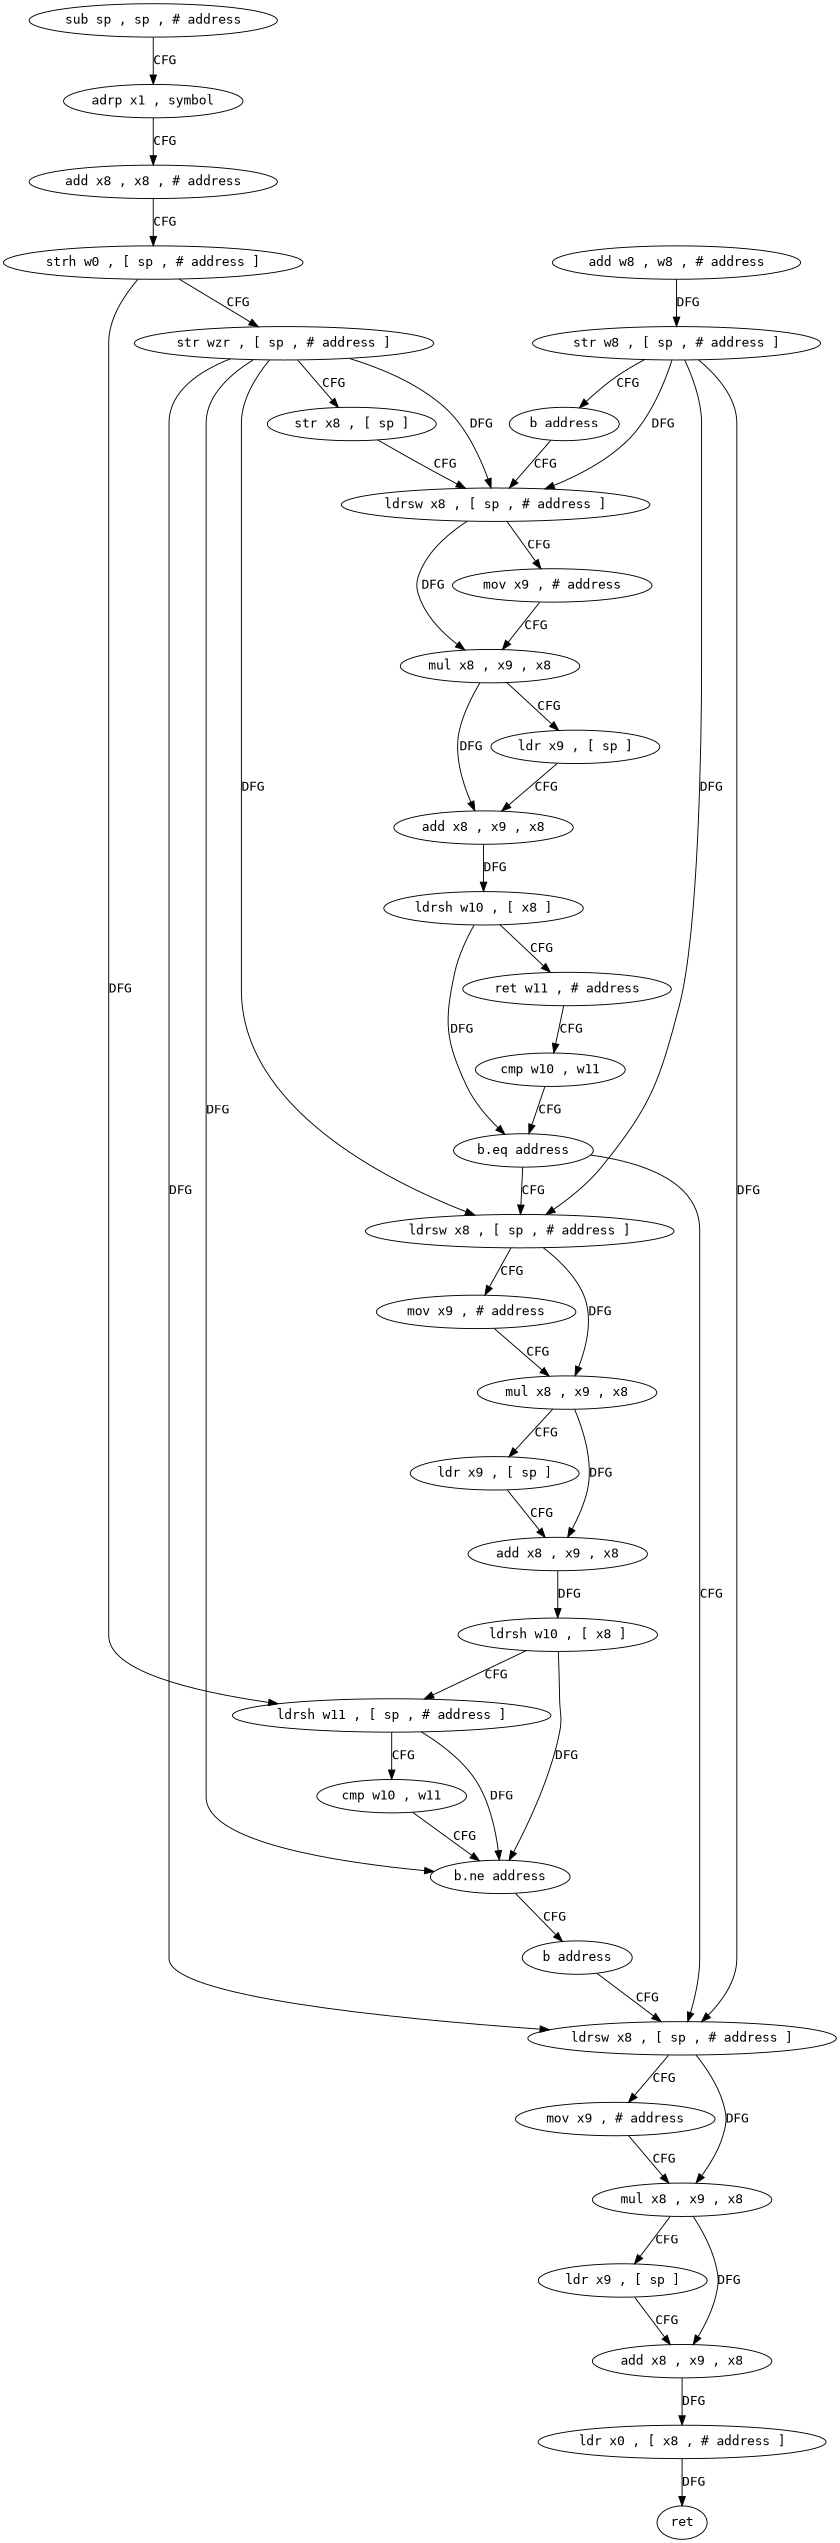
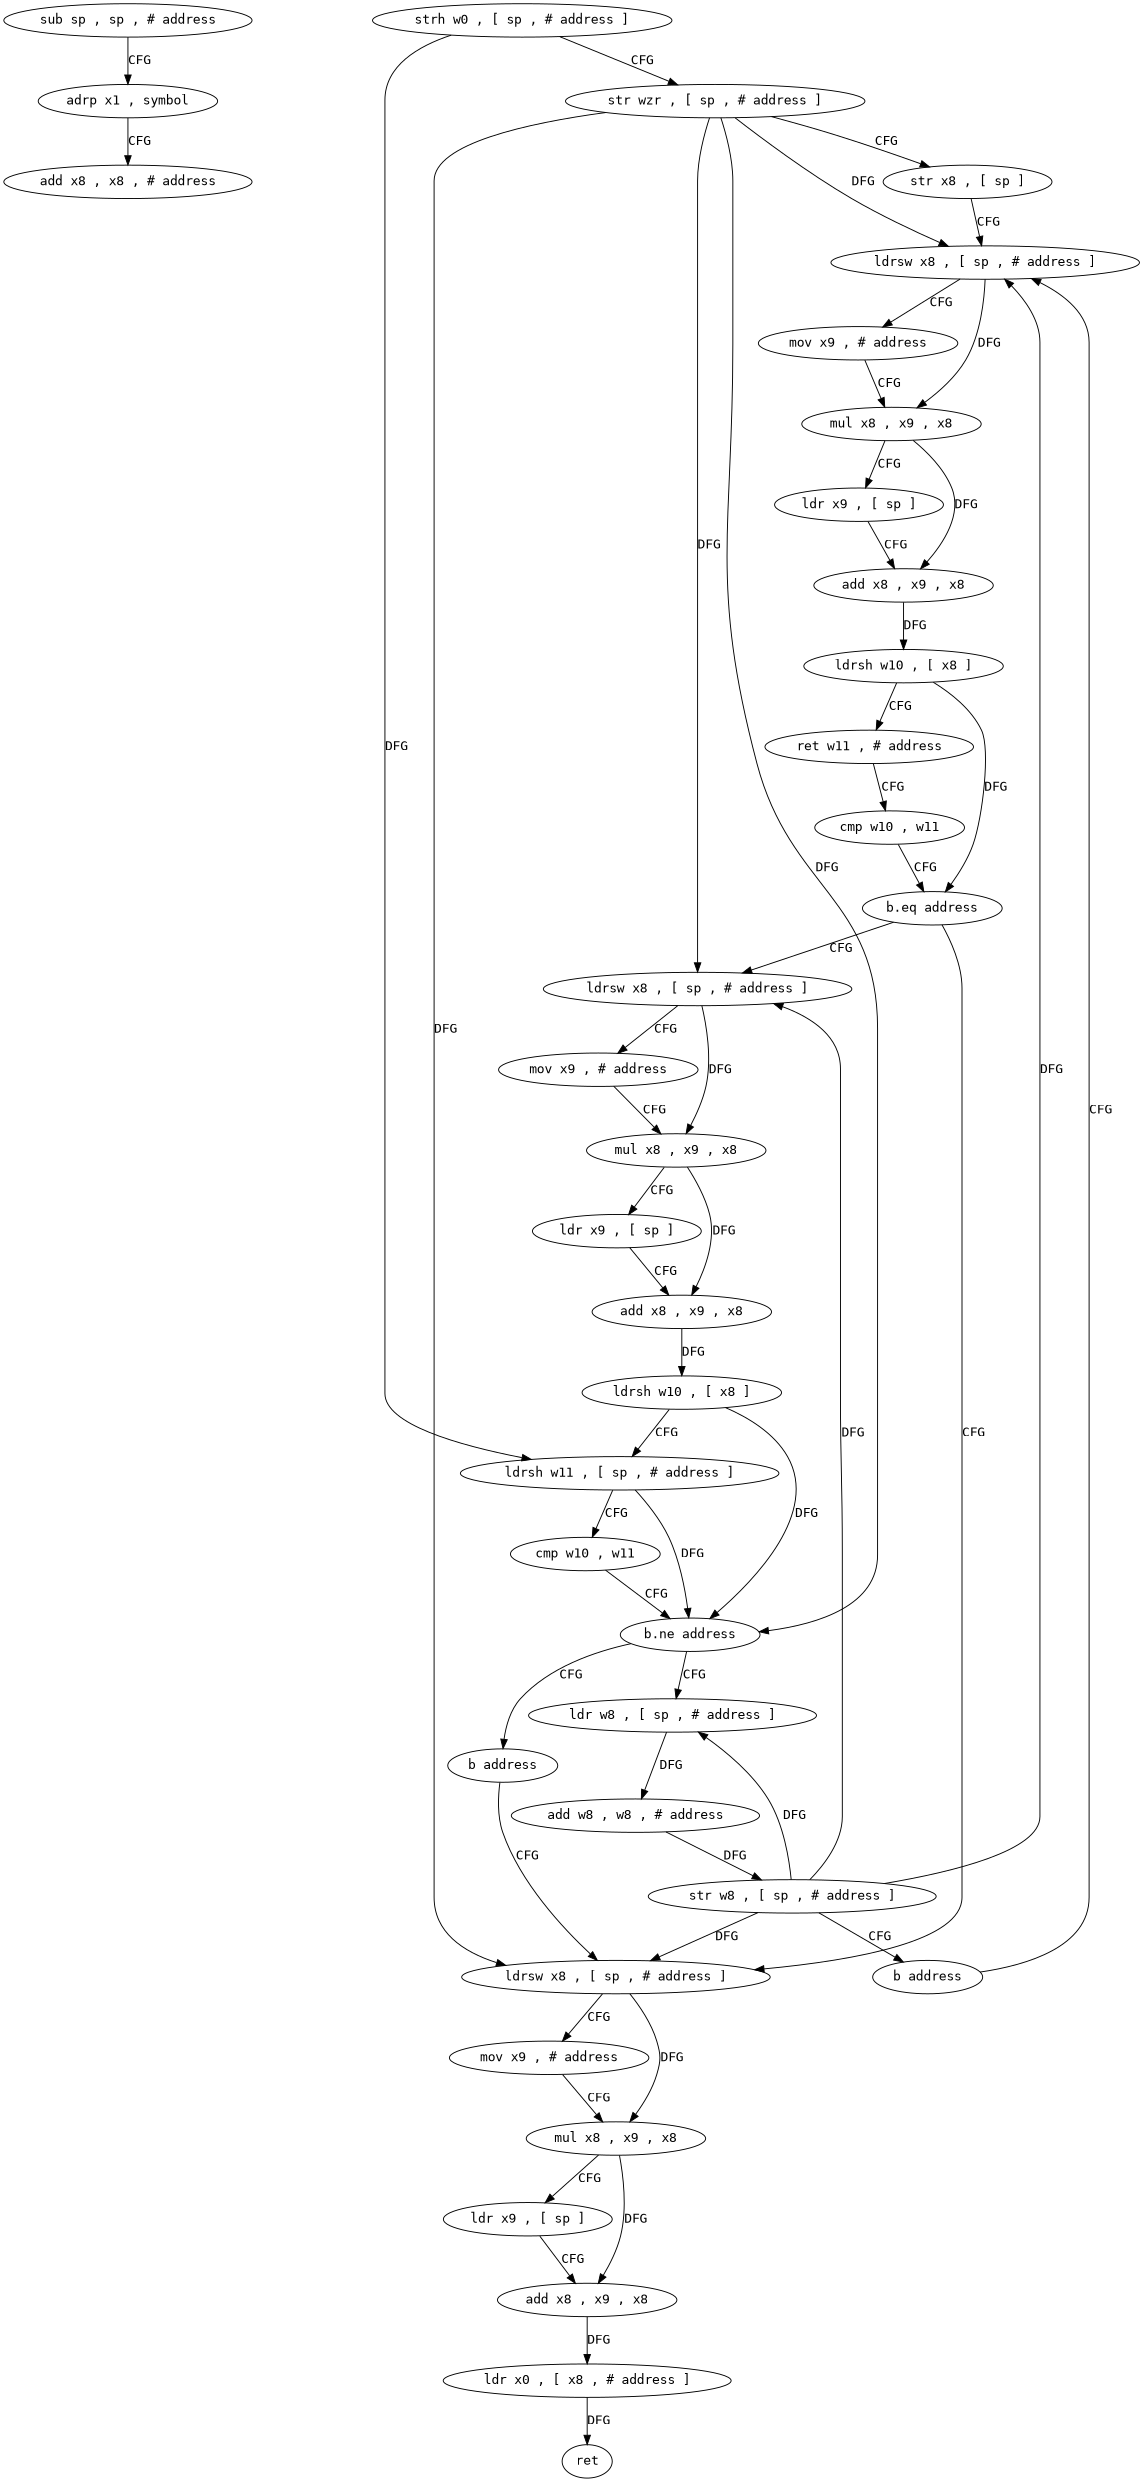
(153, 218) -> none
none -> (673, 1715)
